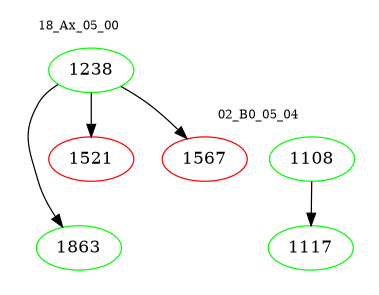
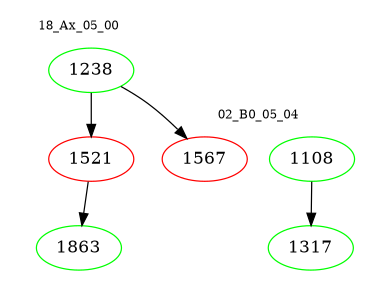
(29, 148) -> (86, 197)
(311, 248) -> (311, 248)
